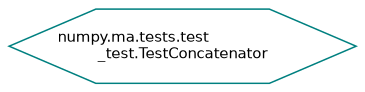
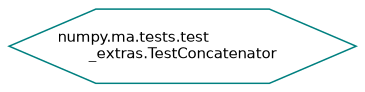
(183, 46) -> (183, 46)
